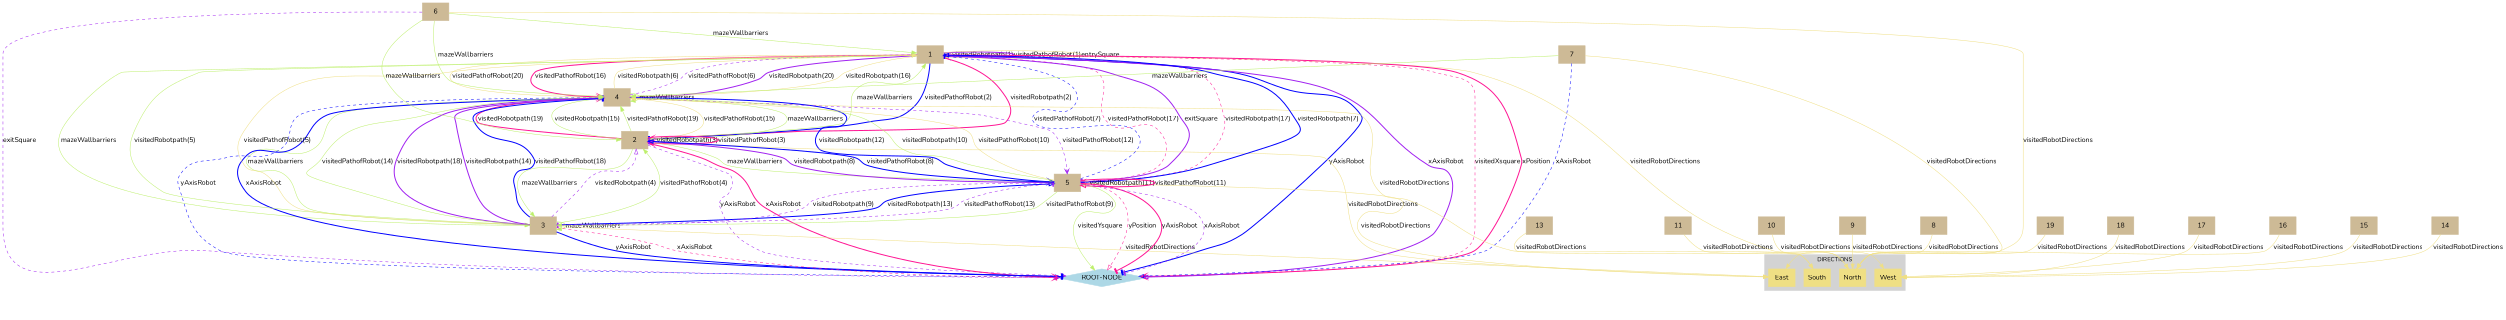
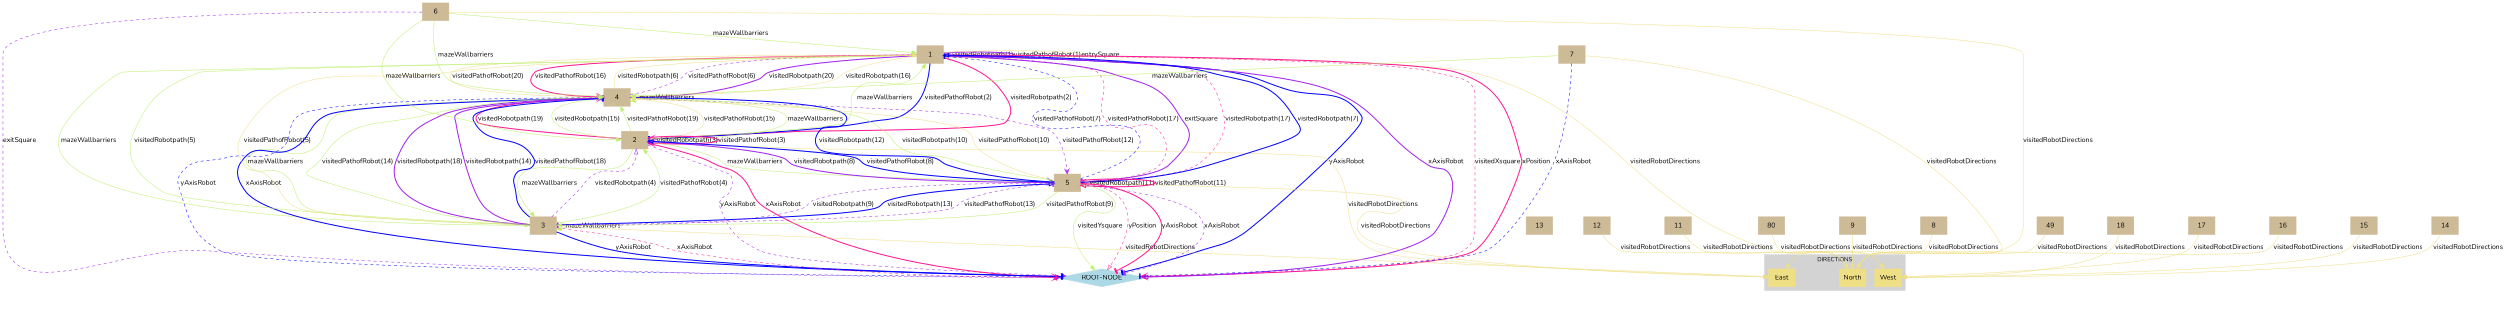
none -> (1597, 226)
(1771, 226) -> (1771, 226)
(2050, 226) -> (2050, 226)
(1489, 249) -> (1489, 249)
(1817, 278) -> none
